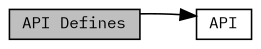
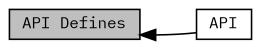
(160, 14) -> (176, 34)
